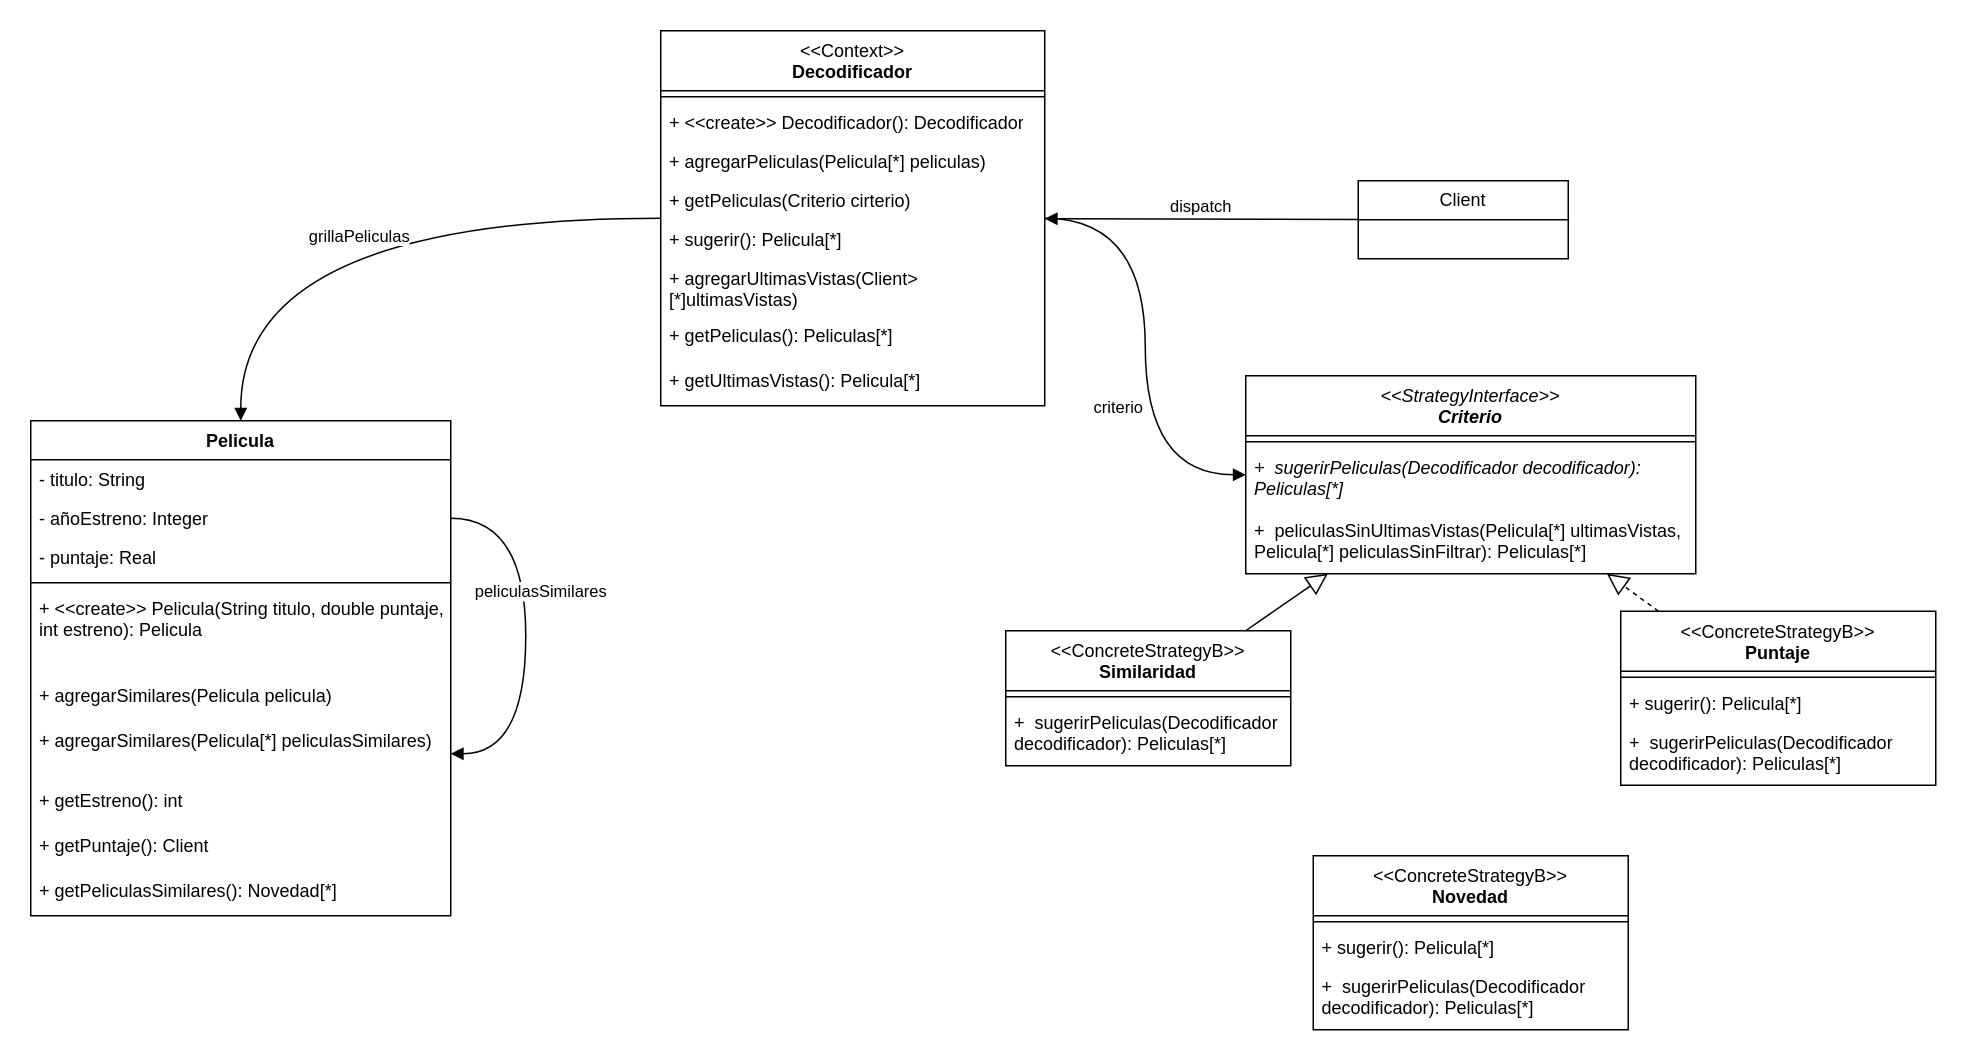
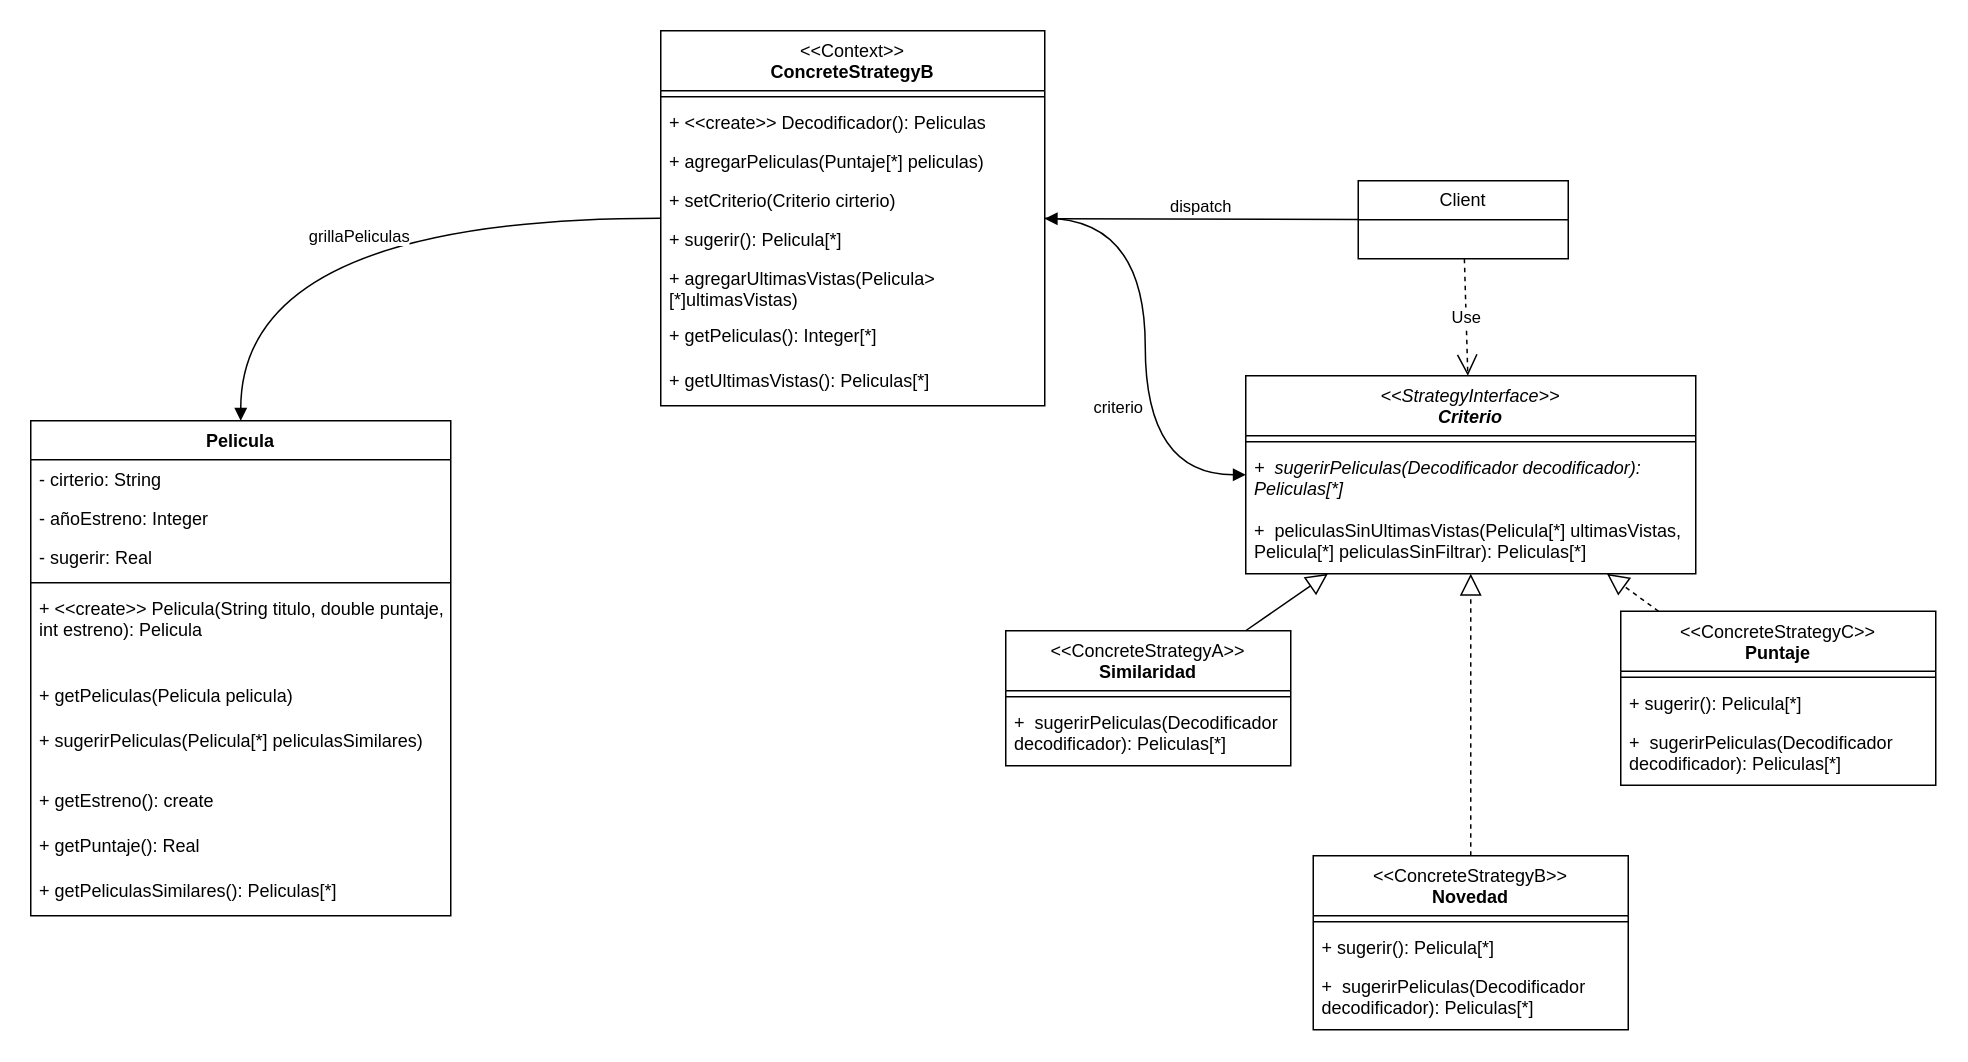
(853, 63) -> (853, 63)
(854, 135) -> (845, 124)
(853, 163) -> (854, 174)
(815, 202) -> (812, 202)
(854, 291) -> (854, 291)
none -> (1466, 315)
(800, 337) -> (797, 337)
(815, 382) -> (820, 382)
(106, 481) -> (116, 481)
(106, 559) -> (104, 559)
(526, 631) -> none
(1778, 643) -> (1778, 643)
(1148, 663) -> (1148, 663)
(200, 697) -> (180, 697)
none -> (1471, 725)
(242, 753) -> (242, 753)
(126, 802) -> (144, 802)
(139, 847) -> (131, 847)
(205, 892) -> (208, 892)
